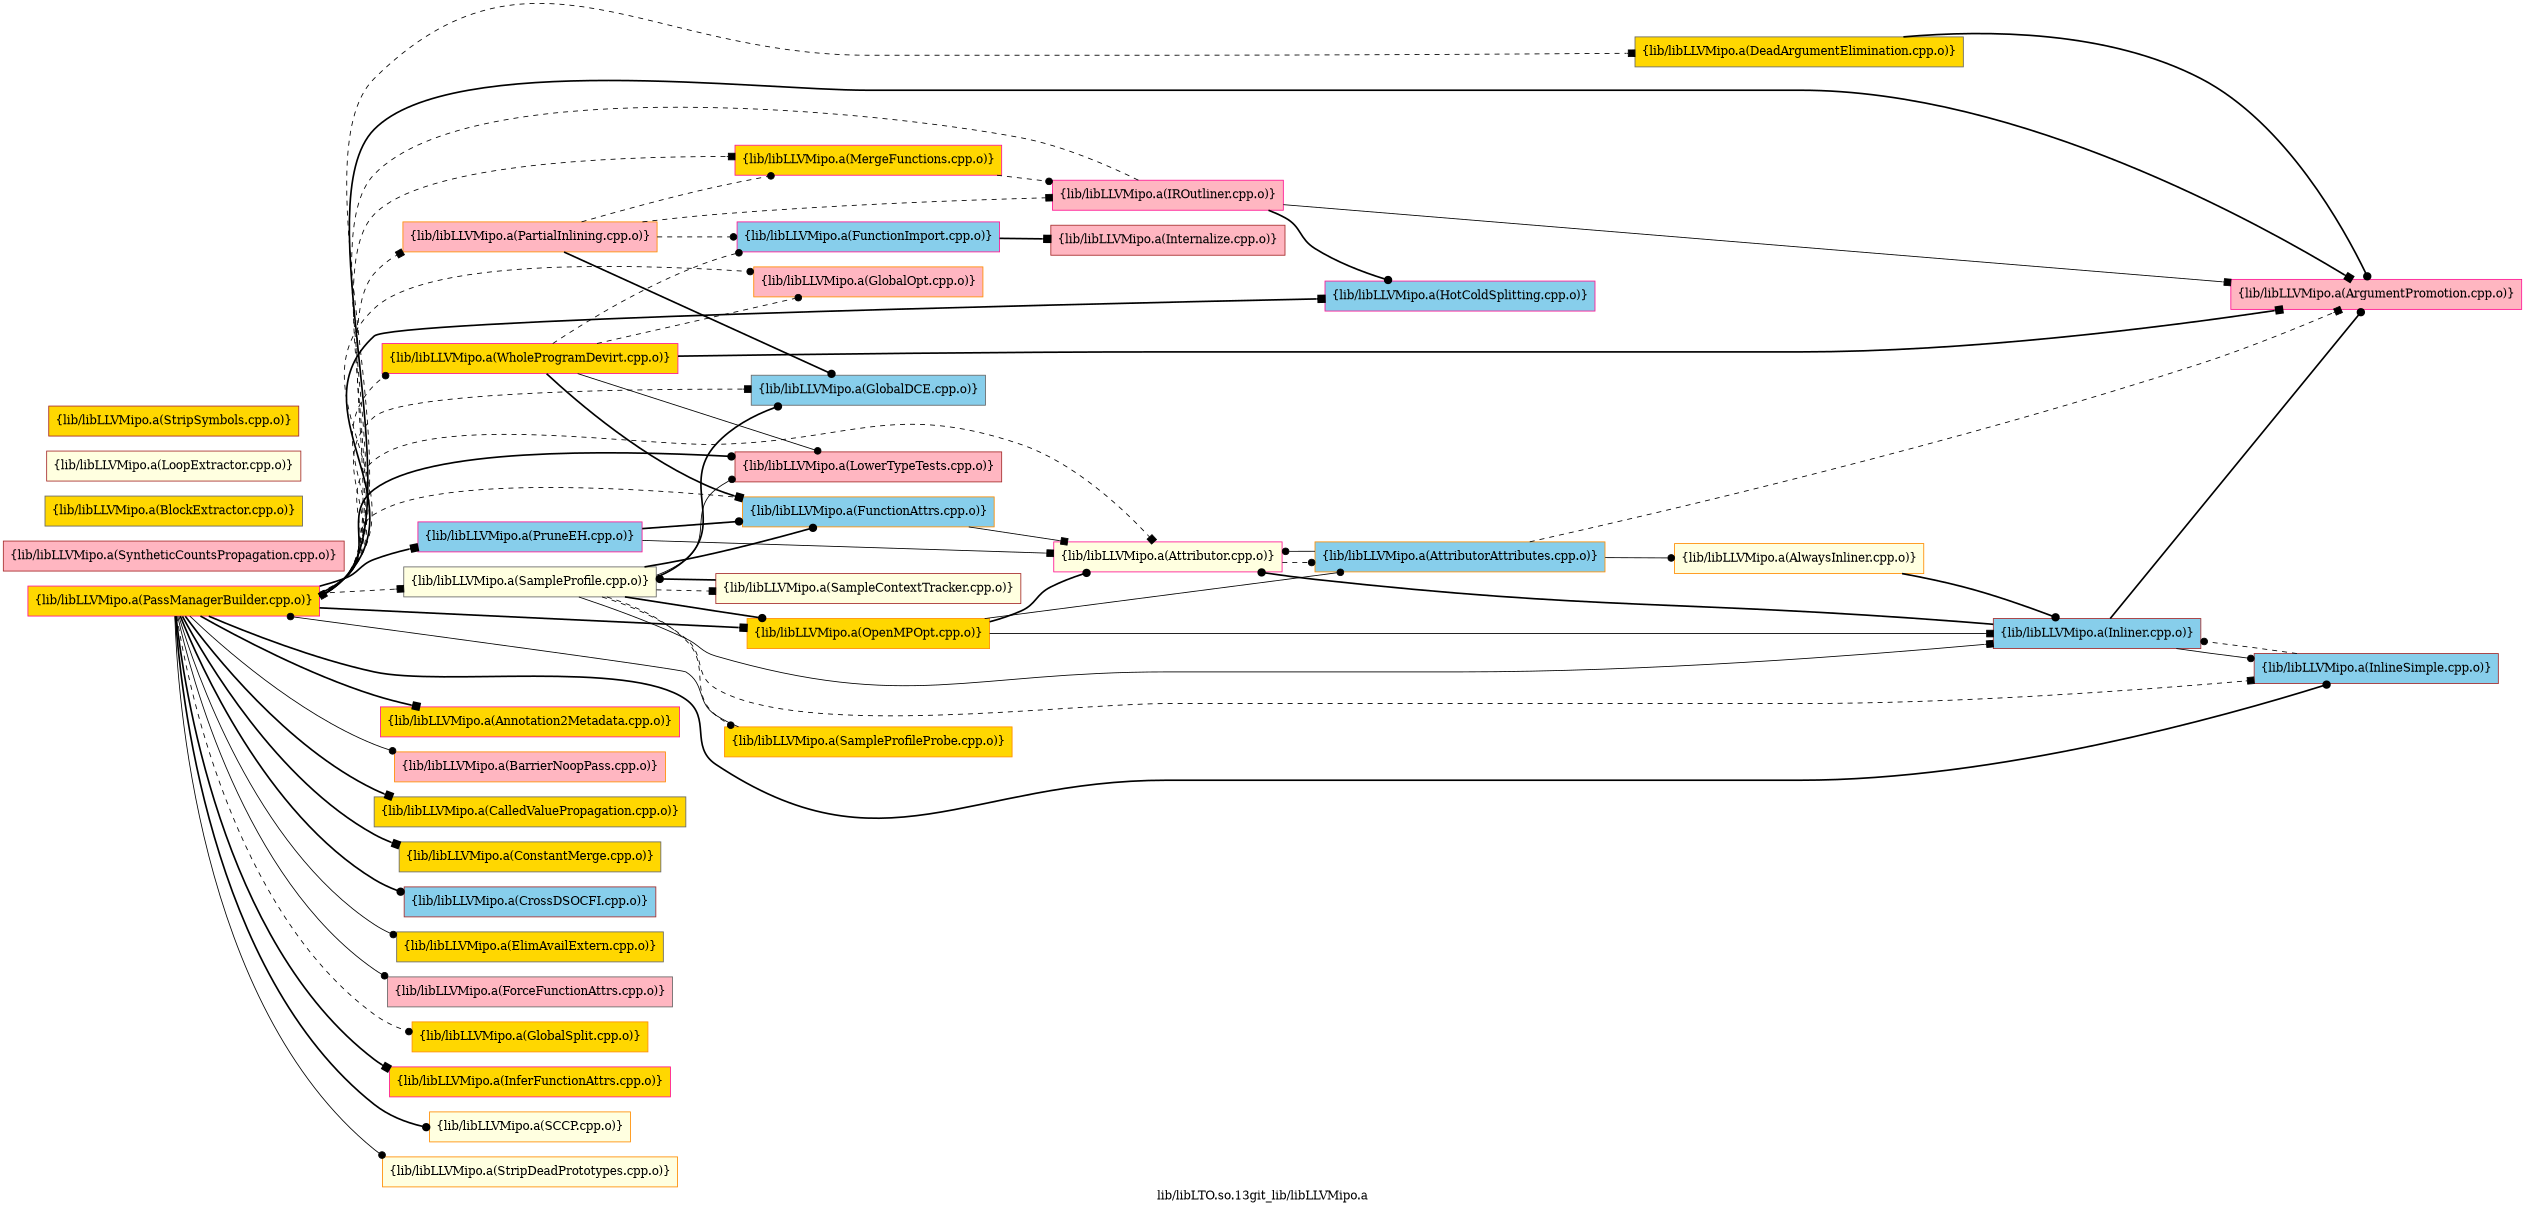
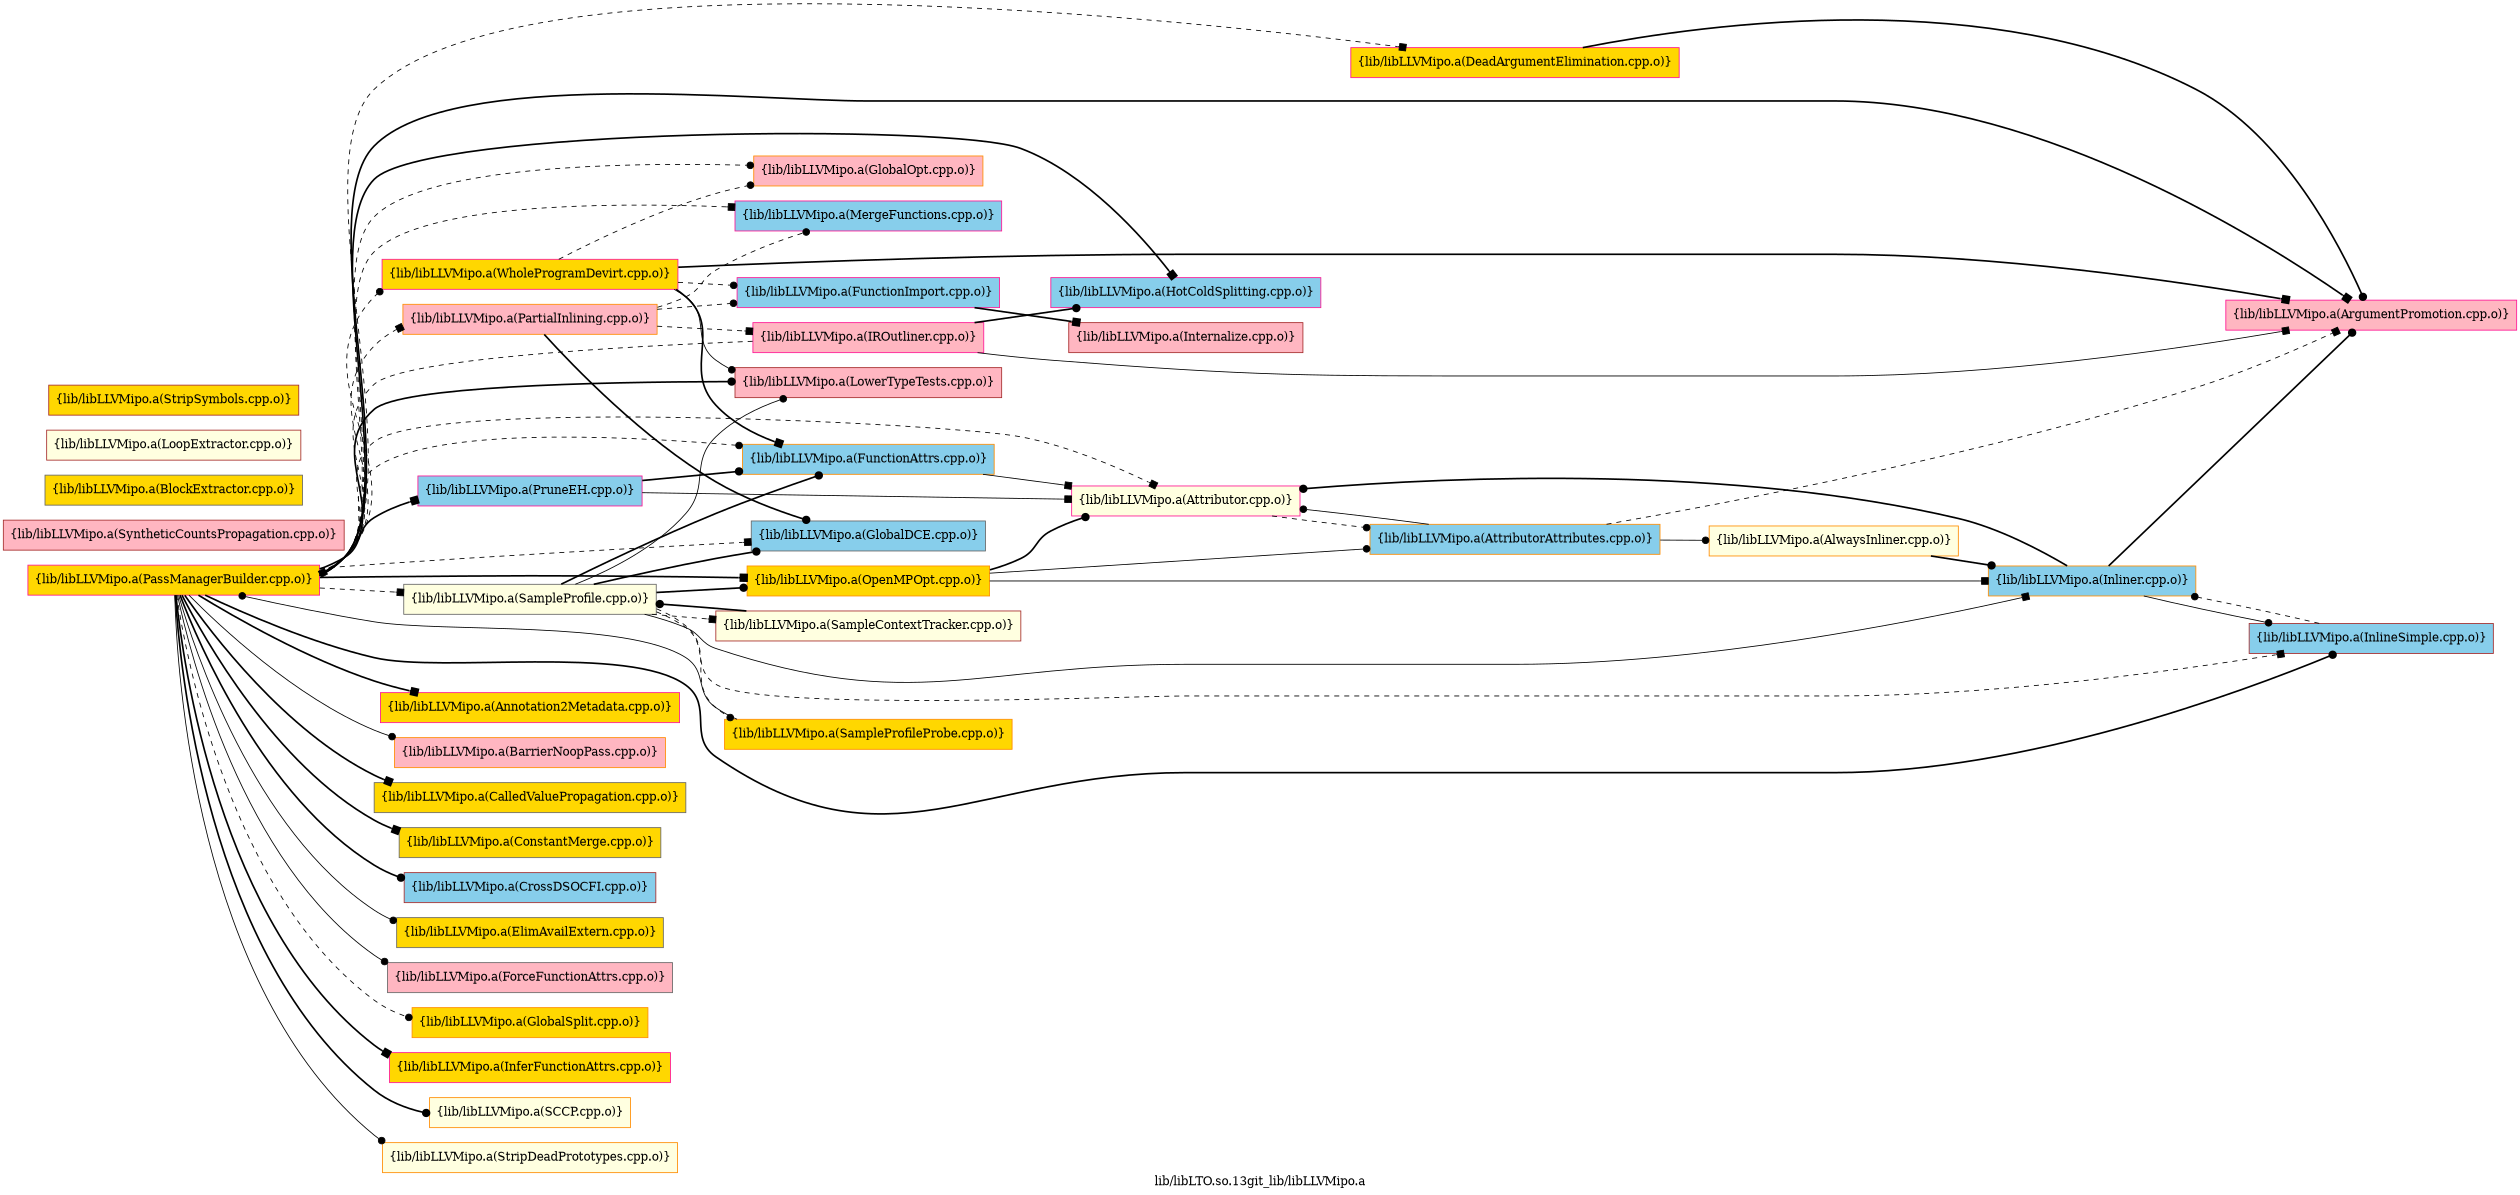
(1799, 52) -> (1515, 63)
(868, 160) -> (868, 216)
(1021, 178) -> none
(2097, 634) -> (2092, 581)
